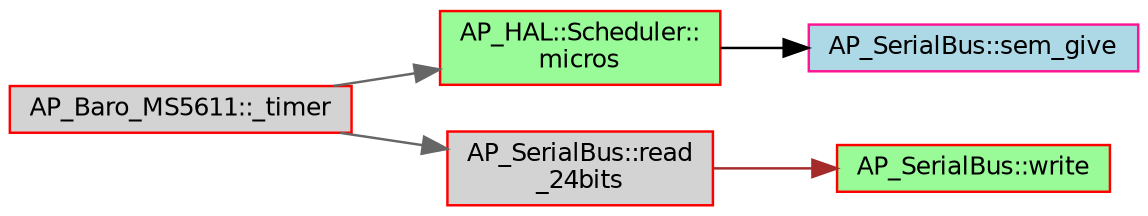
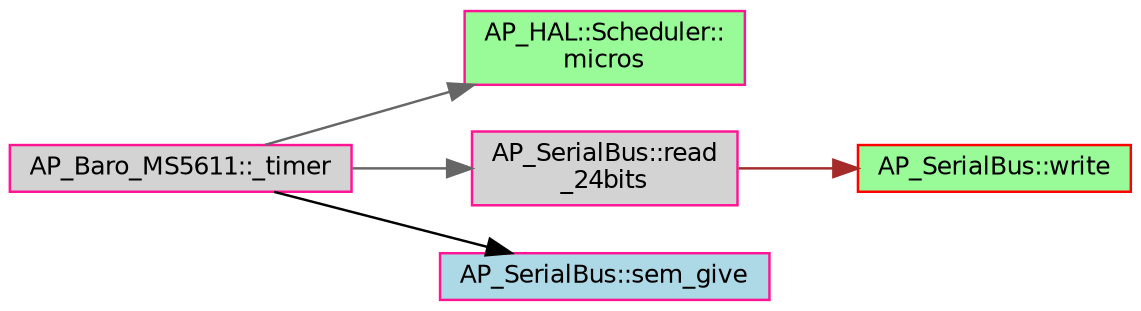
(580, 48) -> (605, 48)
(752, 48) -> (381, 219)
(181, 109) -> (181, 168)
(580, 168) -> (605, 168)
